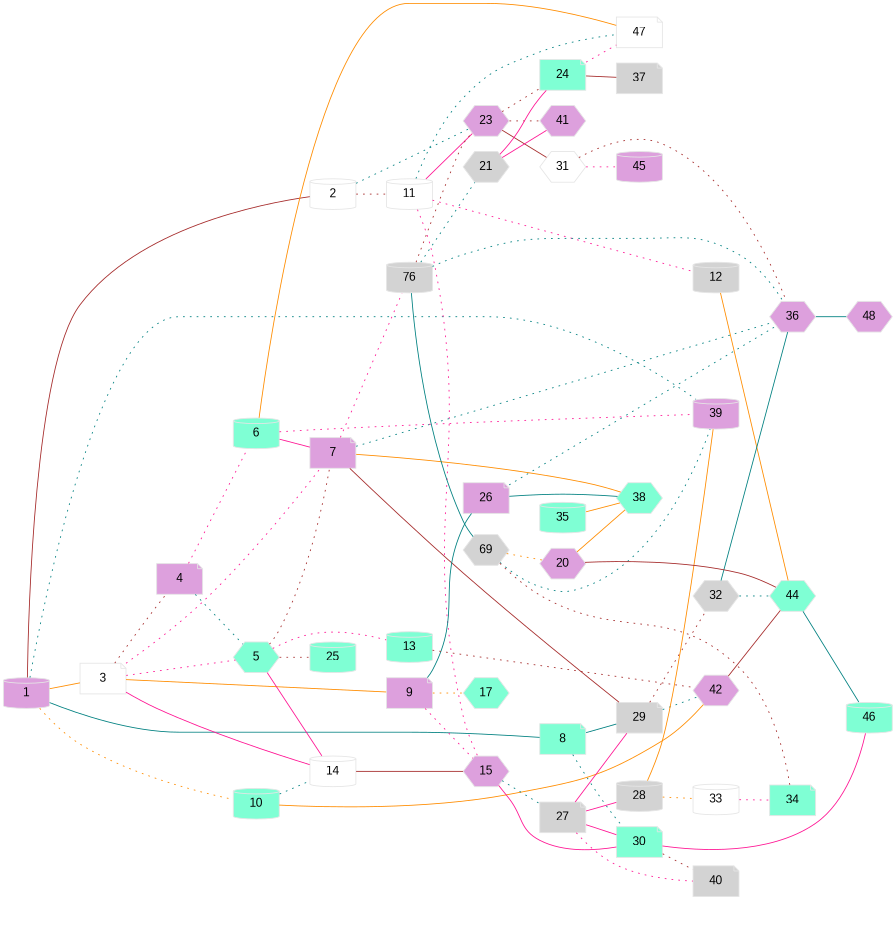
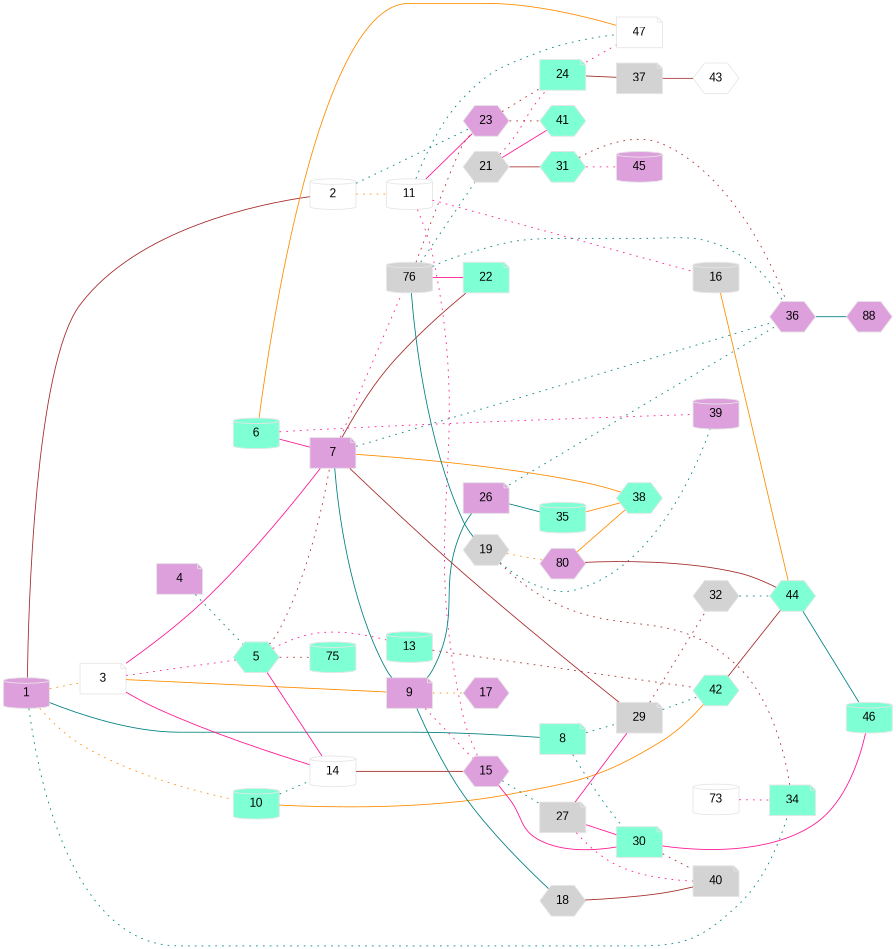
none -> (716, 78)
(563, 121) -> (563, 121)
(521, 126) -> (521, 126)
(519, 140) -> (525, 167)
(563, 167) -> (563, 167)
(371, 194) -> (371, 194)
none -> (486, 278)
(716, 278) -> (716, 278)
(245, 317) -> (364, 946)
(869, 317) -> (869, 317)
(753, 463) -> none
(563, 494) -> (525, 508)
(218, 506) -> none
(486, 550) -> (486, 550)
(563, 564) -> (563, 564)
(231, 574) -> (231, 574)
none -> (352, 576)
(140, 628) -> none
(333, 657) -> (333, 657)
(65, 686) -> (65, 686)
(716, 690) -> (716, 690)
(486, 693) -> (486, 693)
(601, 728) -> (601, 728)
(639, 796) -> none
(716, 799) -> (716, 799)
none -> (563, 901)
